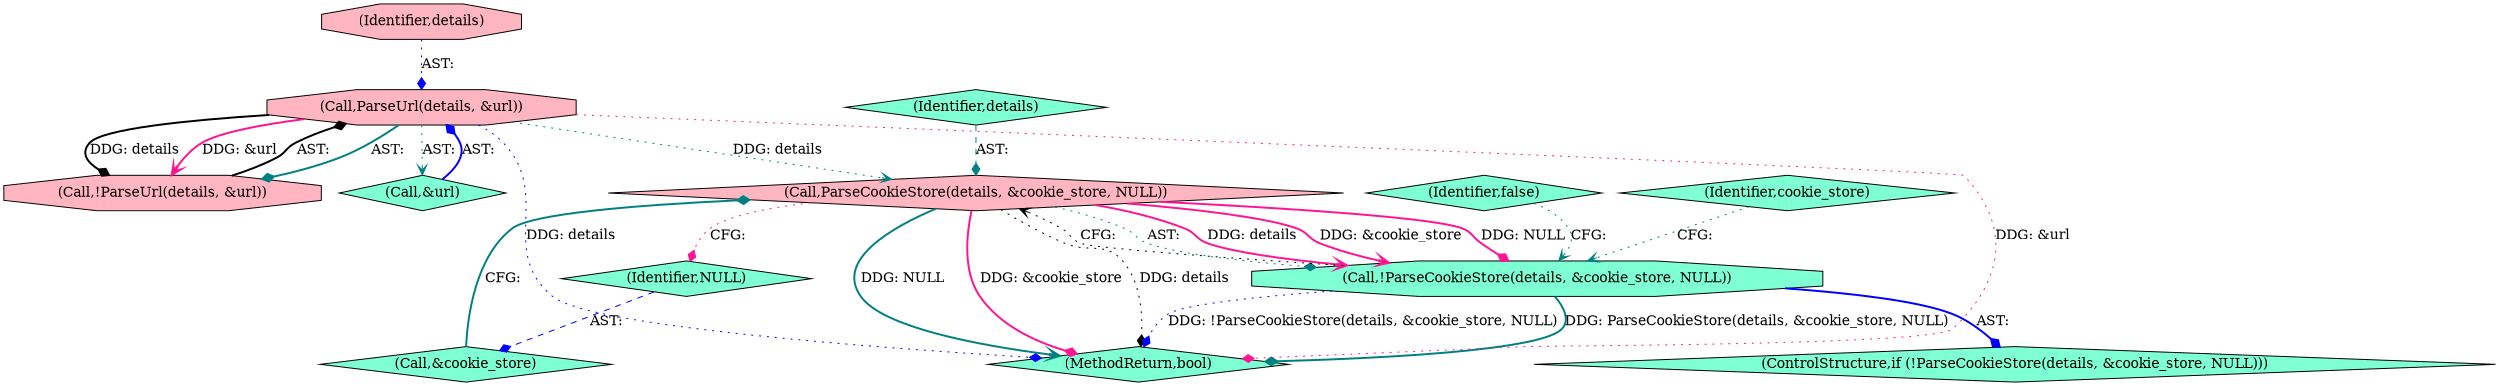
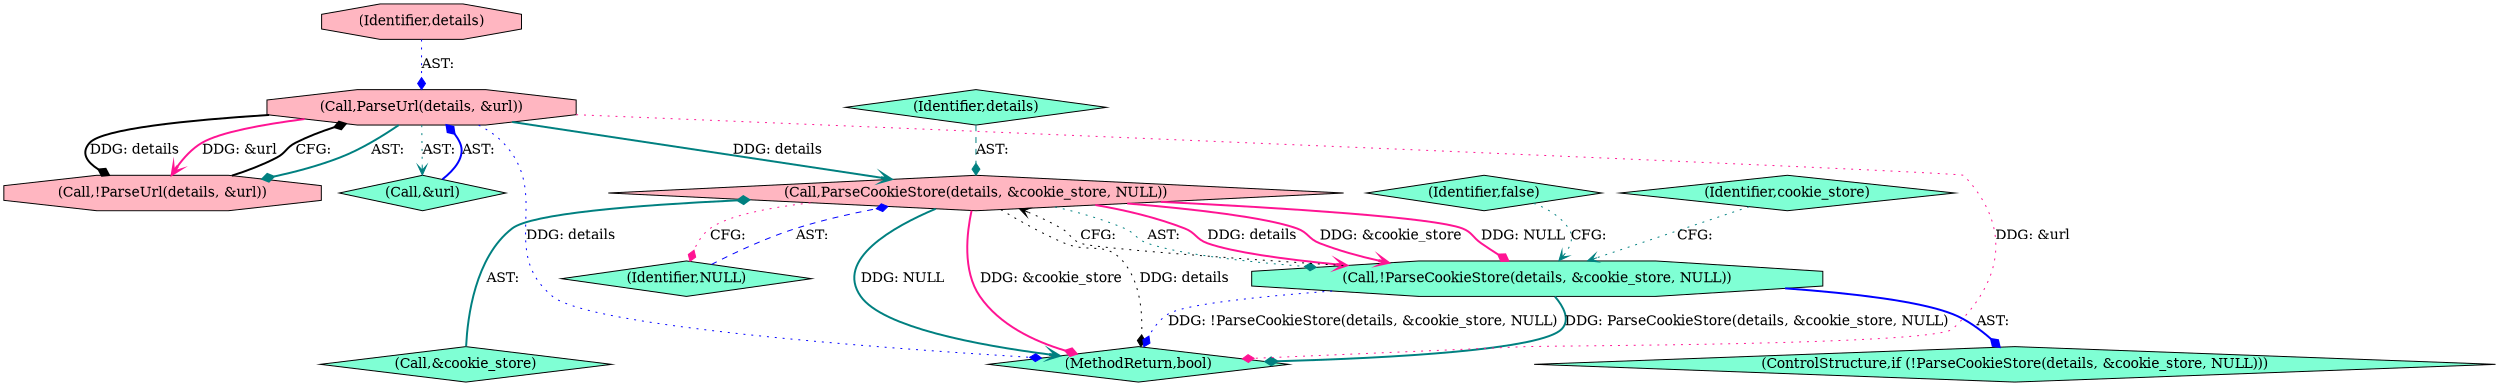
(316, 150) -> (316, 150)
(697, 150) -> (697, 150)
(505, 279) -> (505, 279)
(582, 319) -> (791, 230)
